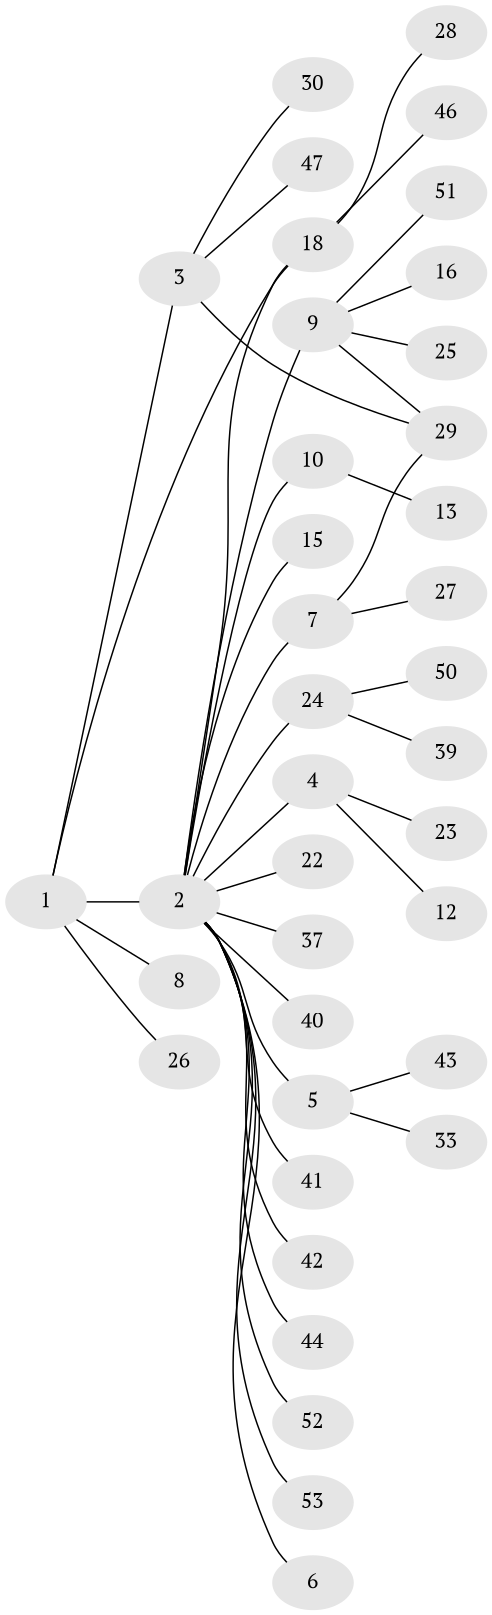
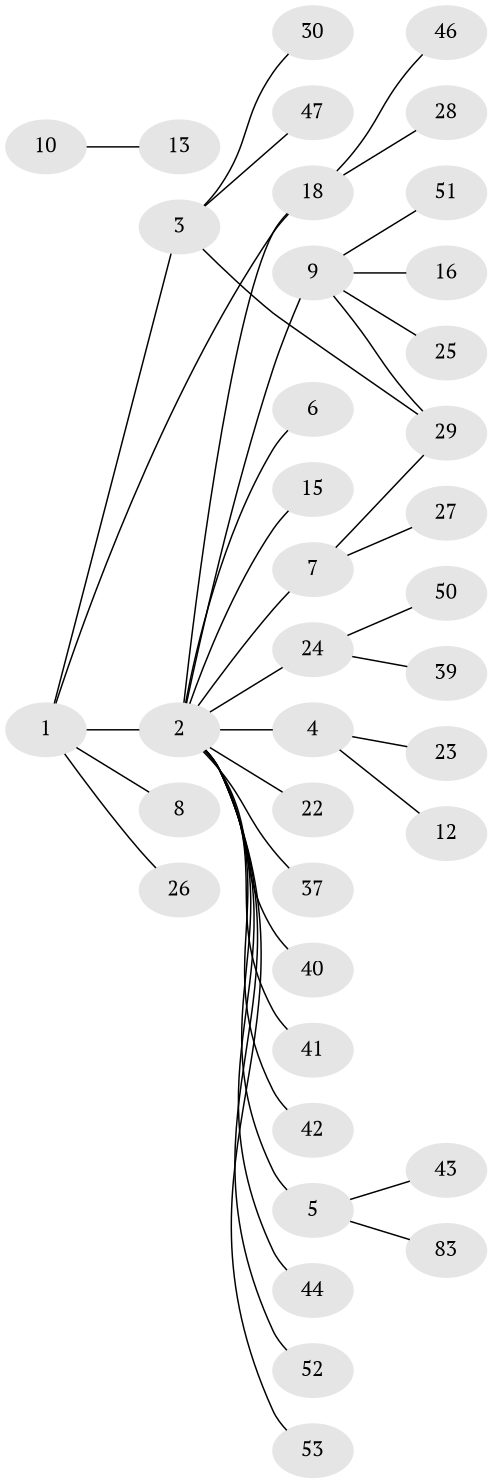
(236, 614) -> none
(446, 1142) -> (446, 1250)
